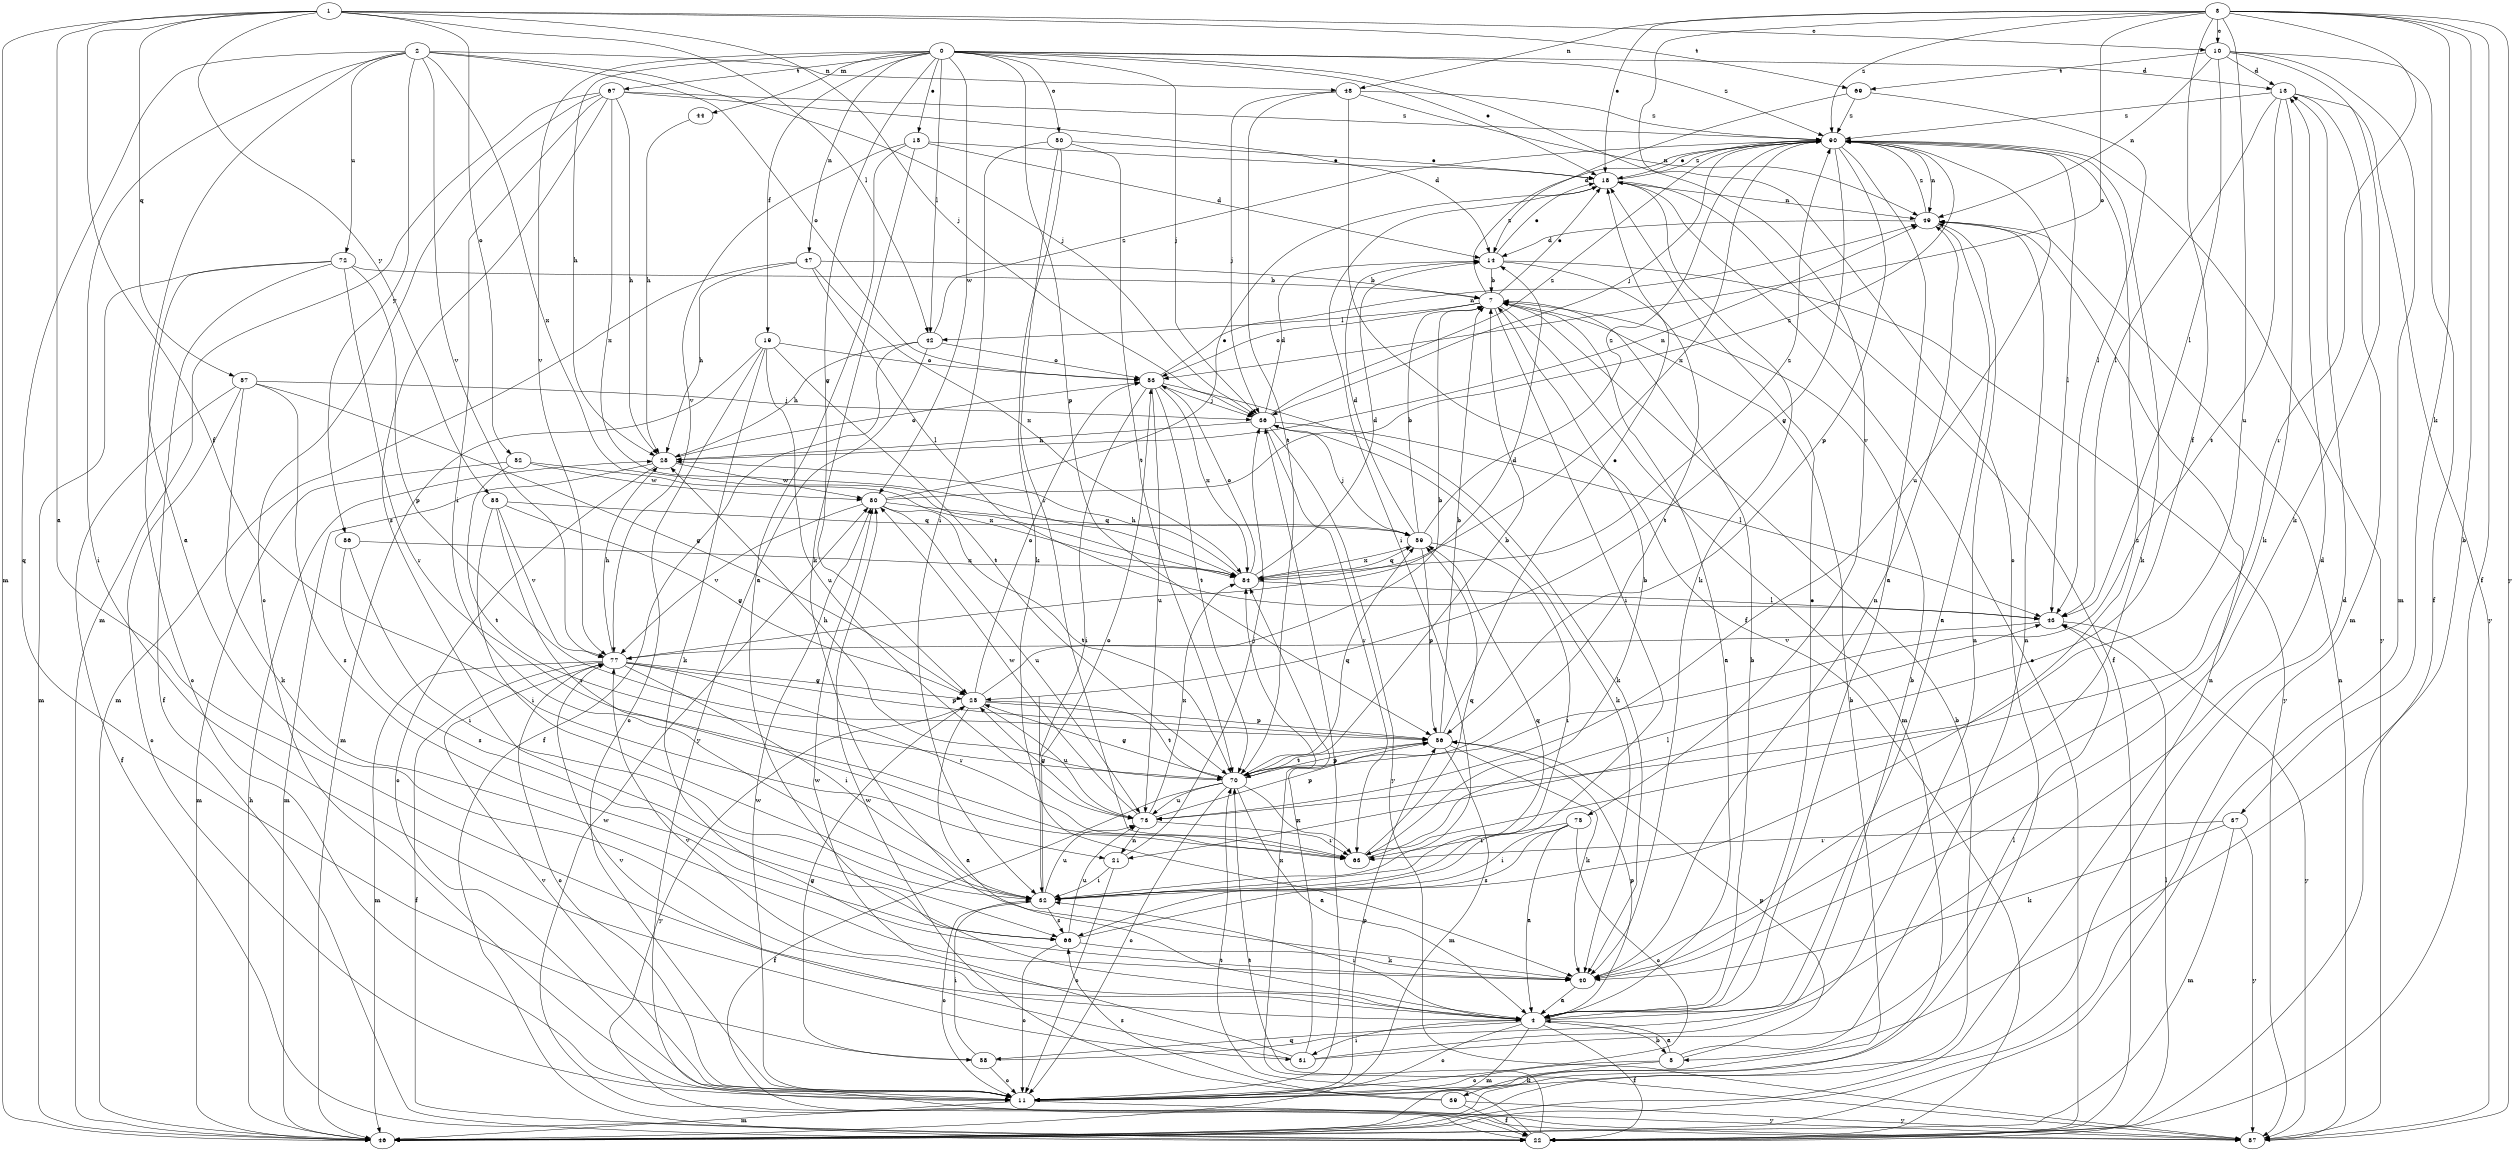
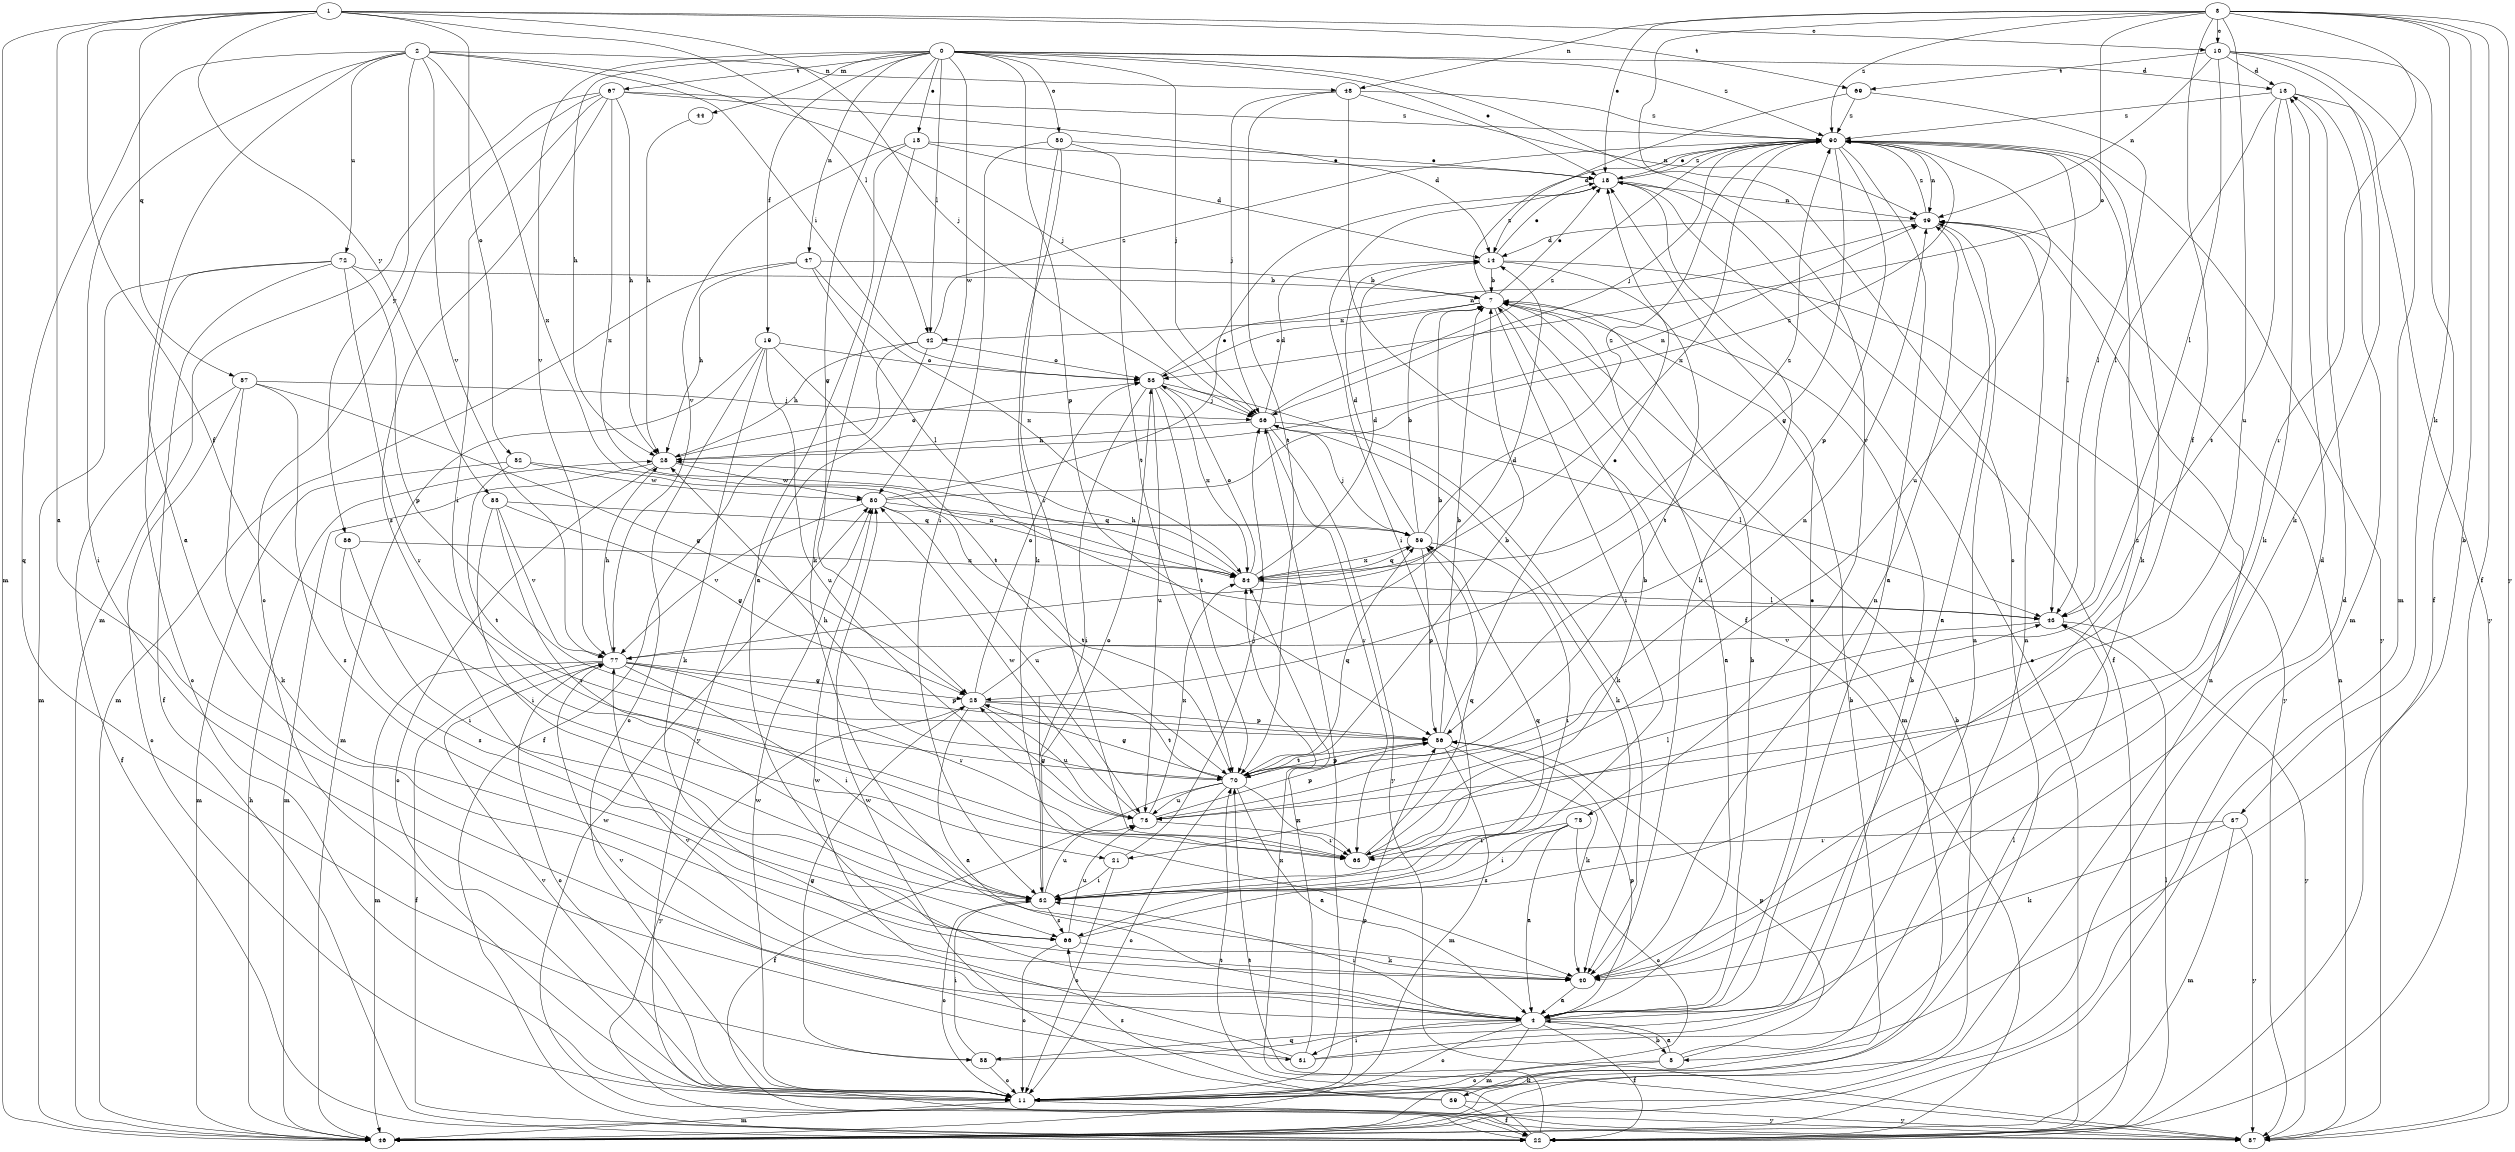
(816, 221) -> (816, 221)
(1343, 321) -> (1343, 321)
(1131, 840) -> (1640, 652)
